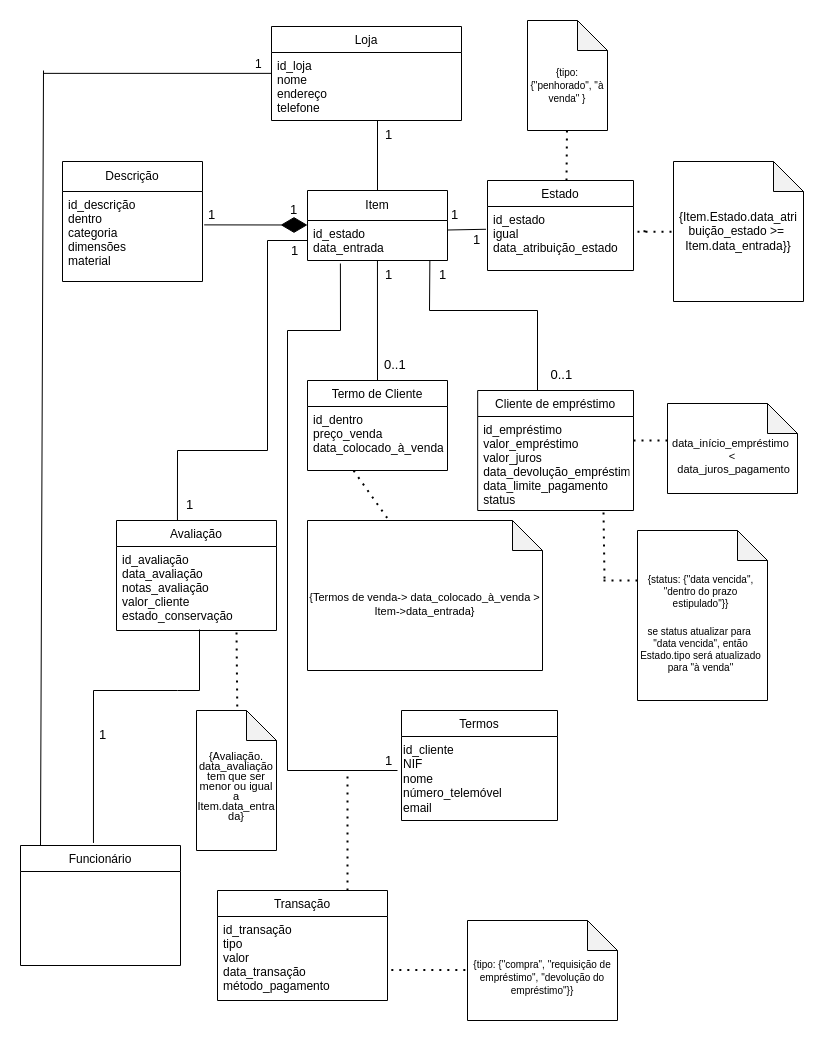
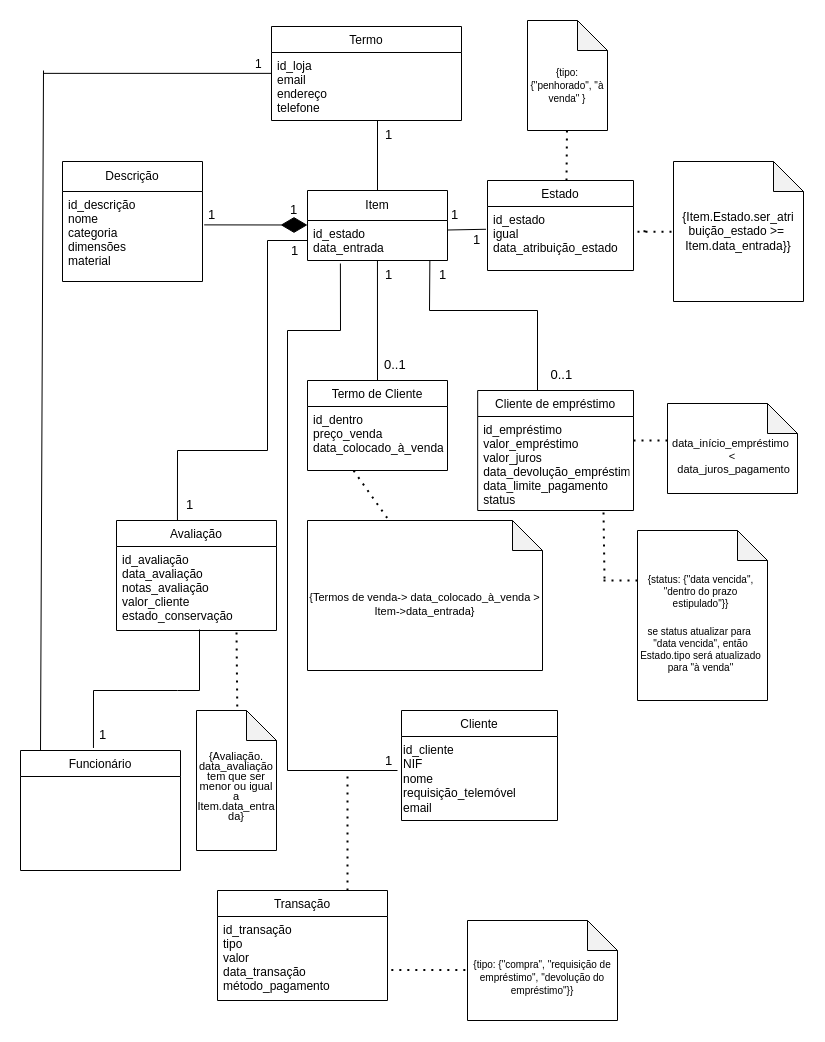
(366, 40) -> (366, 40)
(297, 66) -> (297, 66)
(105, 205) -> (105, 205)
(739, 232) -> (739, 232)
(479, 724) -> (479, 724)
(454, 780) -> (464, 780)
(101, 906) -> (101, 811)
